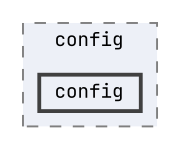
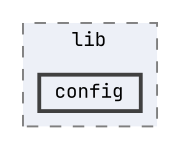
(90, 41) -> (90, 41)
